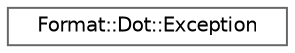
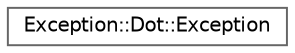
(147, 27) -> (147, 27)
